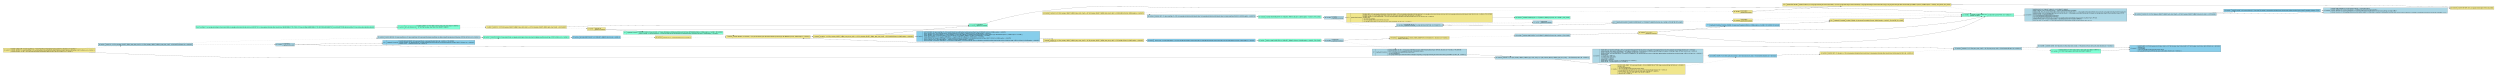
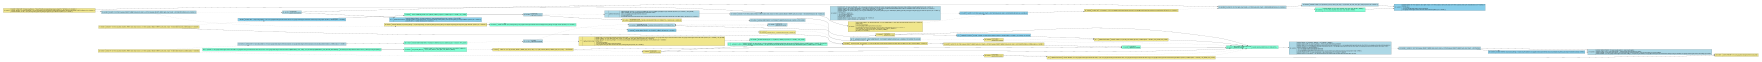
(978, 36) -> none
(429, 37) -> (436, 25)
